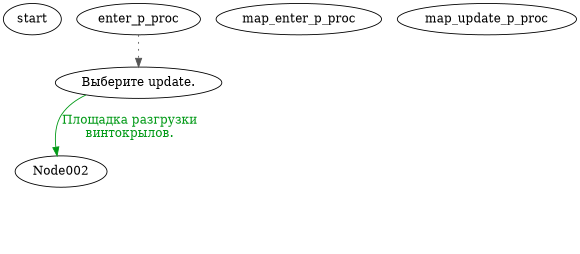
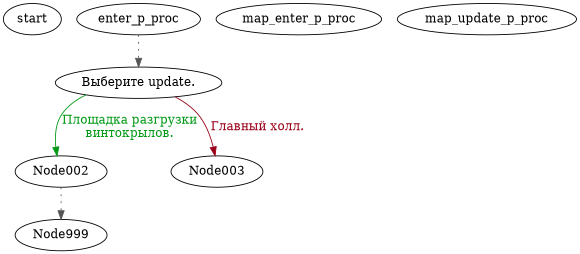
none -> (217, 172)
none -> (61, 235)
